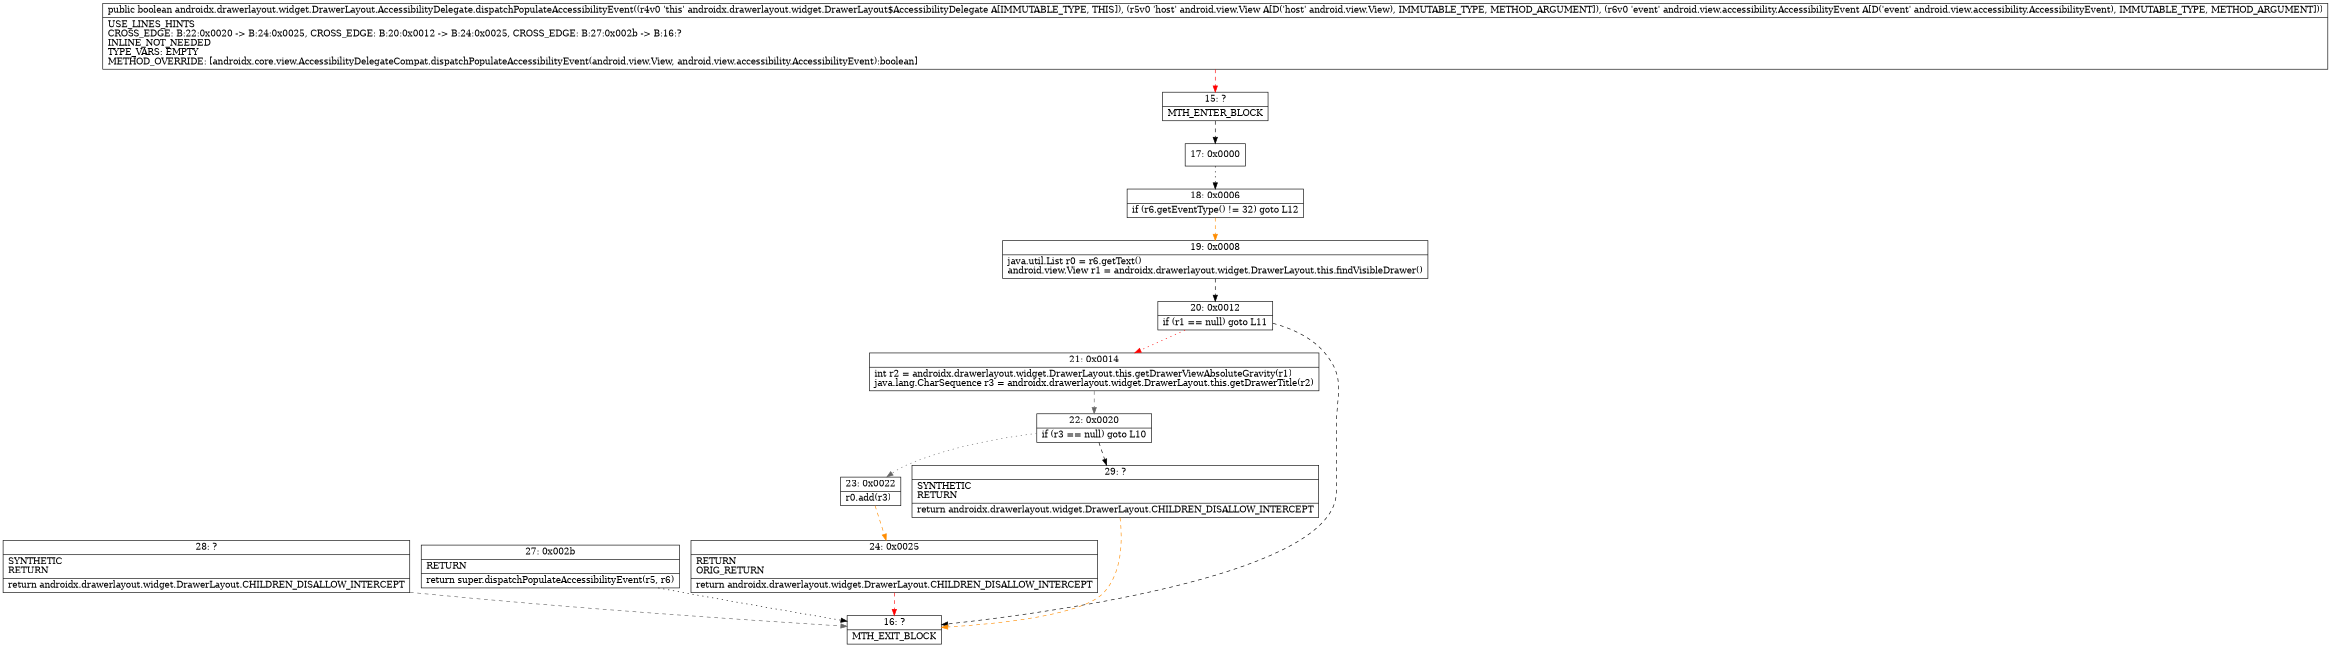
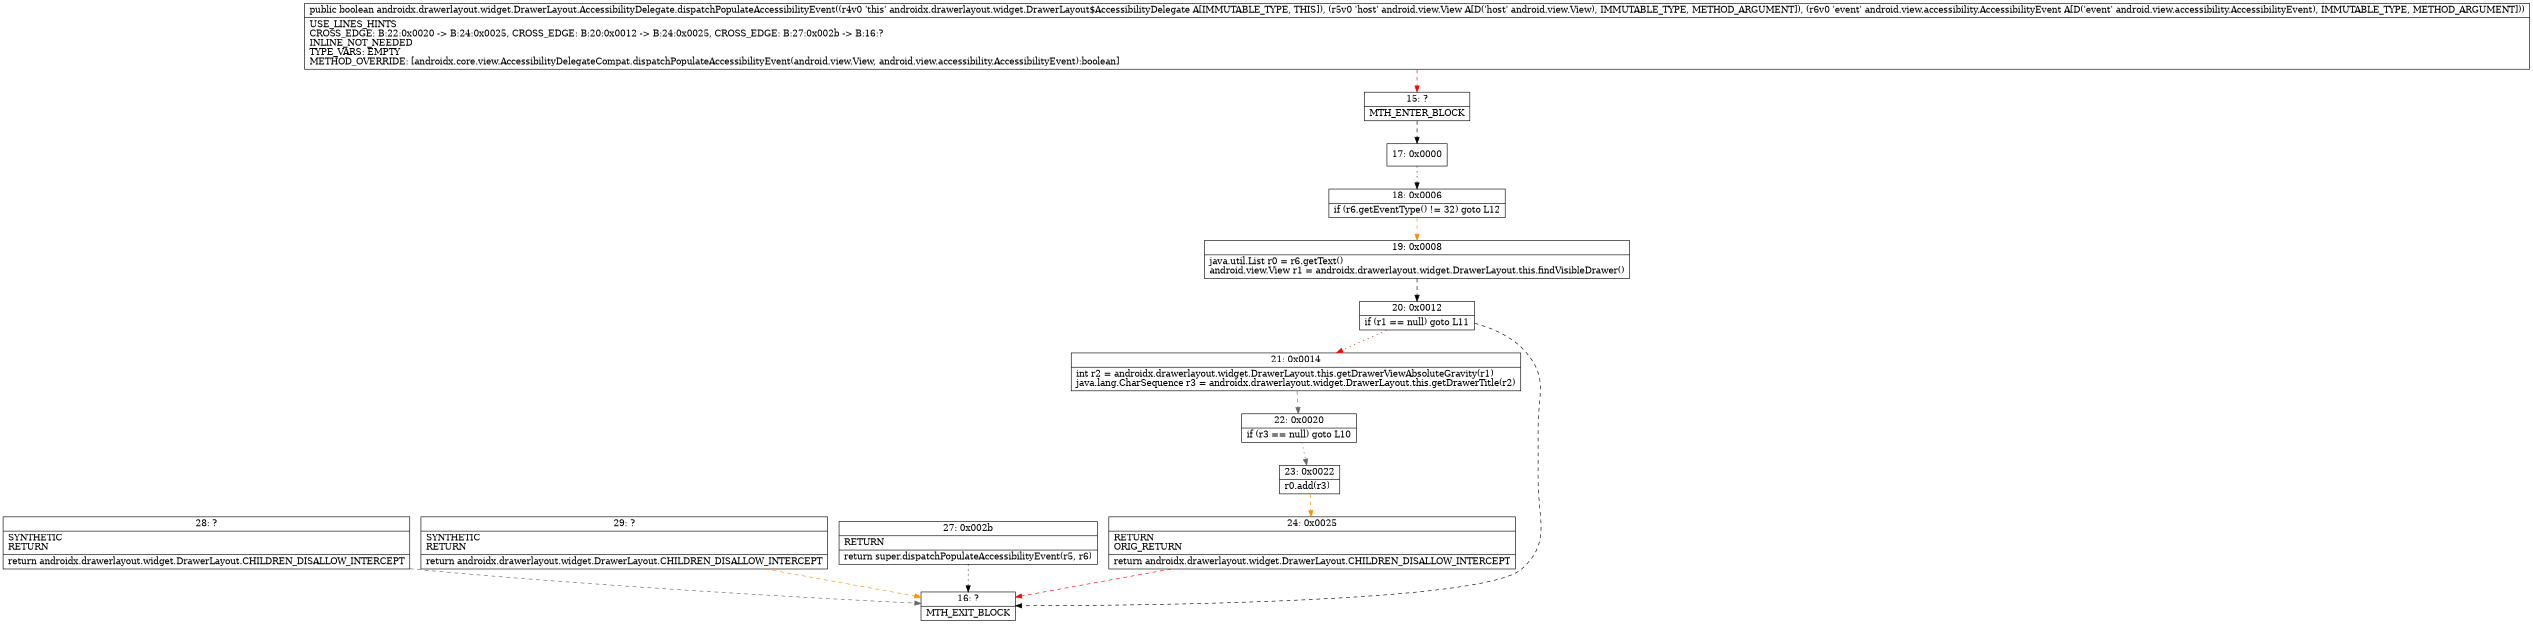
(1102, 451) -> none
